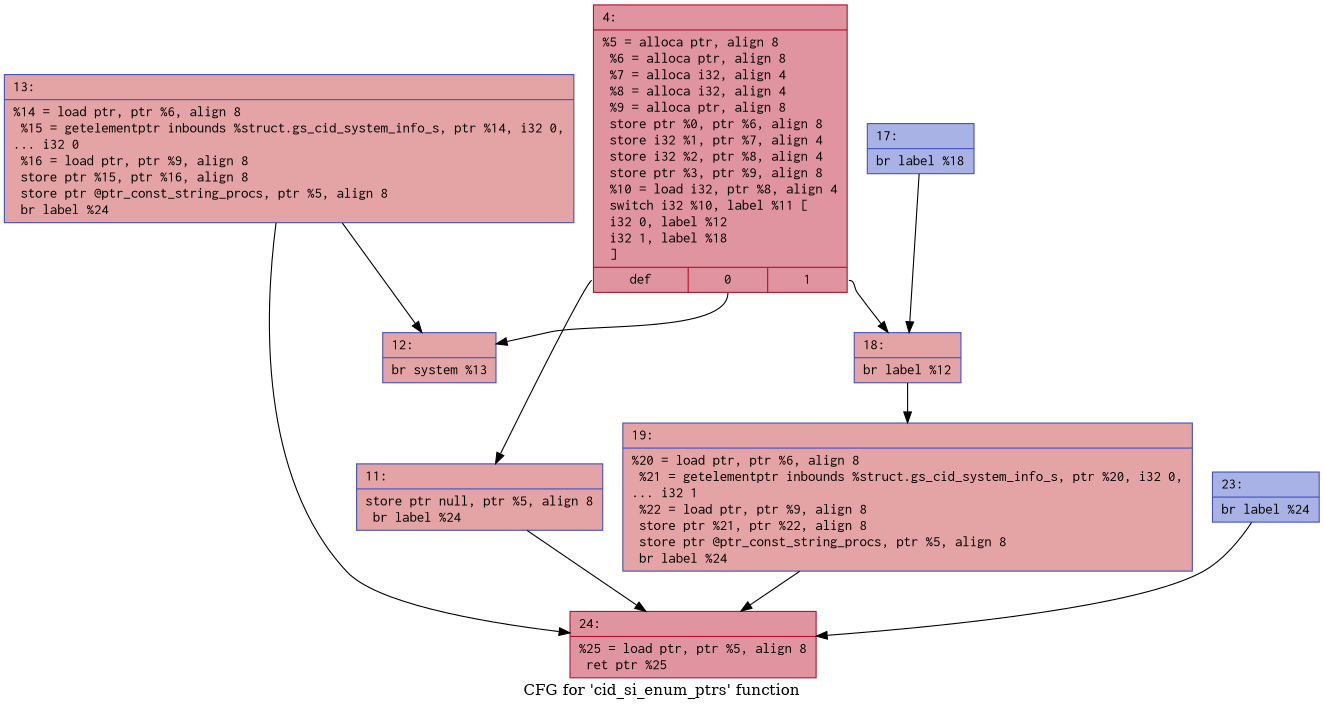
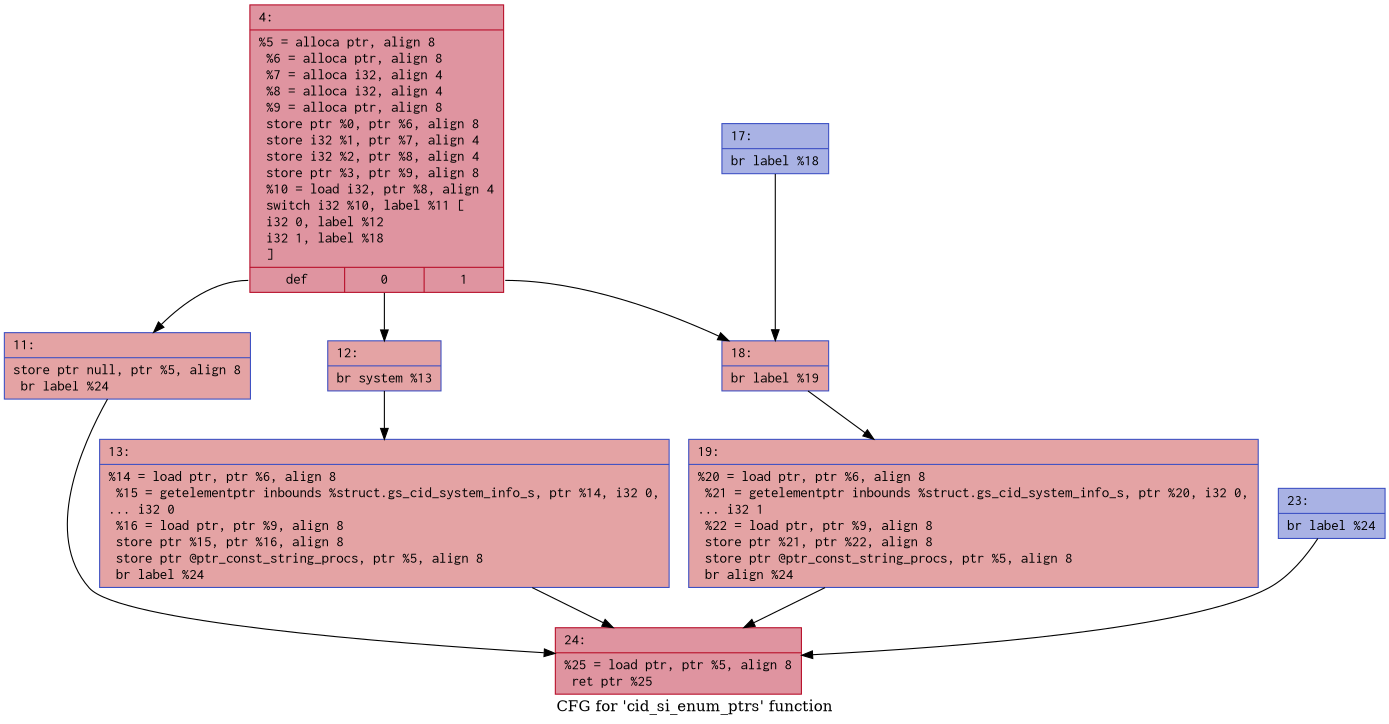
(379, 273) -> (384, 410)
(908, 370) -> (775, 378)
(679, 558) -> (745, 574)
